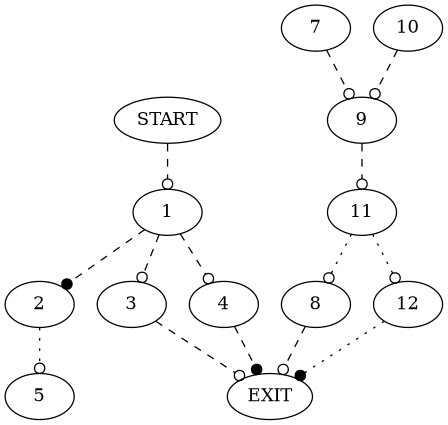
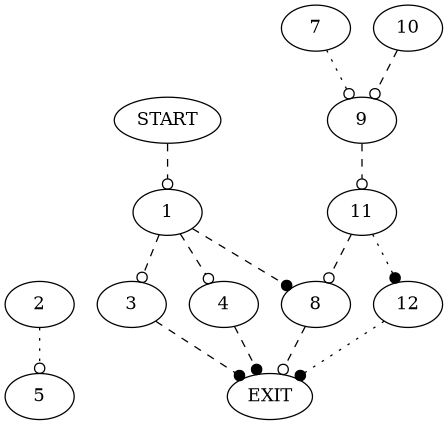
(337, 70) -> (337, 70)
(341, 254) -> (341, 254)
(383, 254) -> (383, 254)
(108, 255) -> (237, 256)
(195, 347) -> (195, 347)
